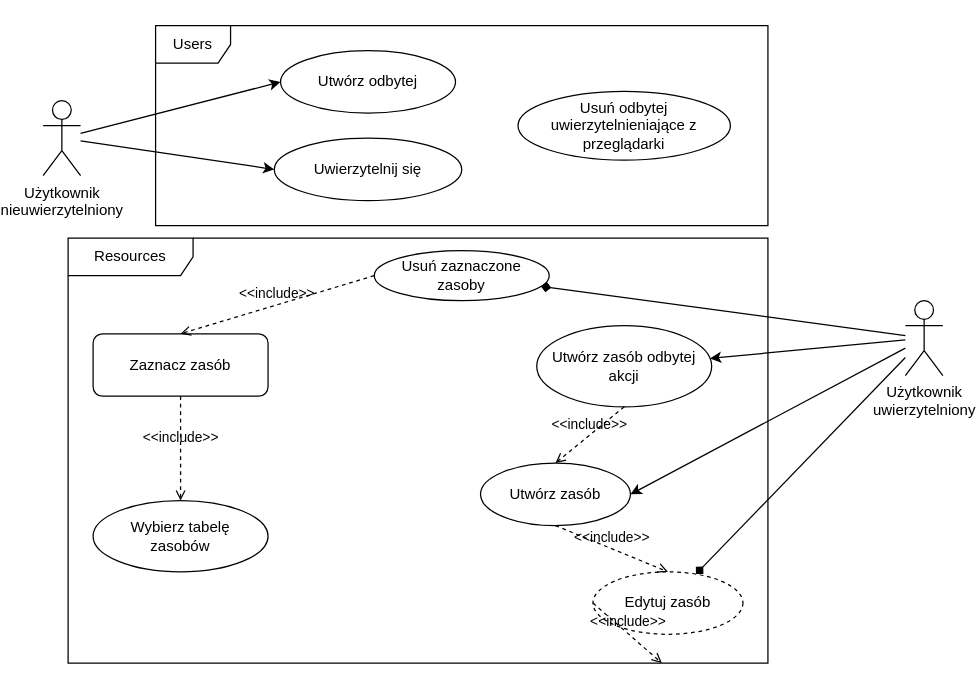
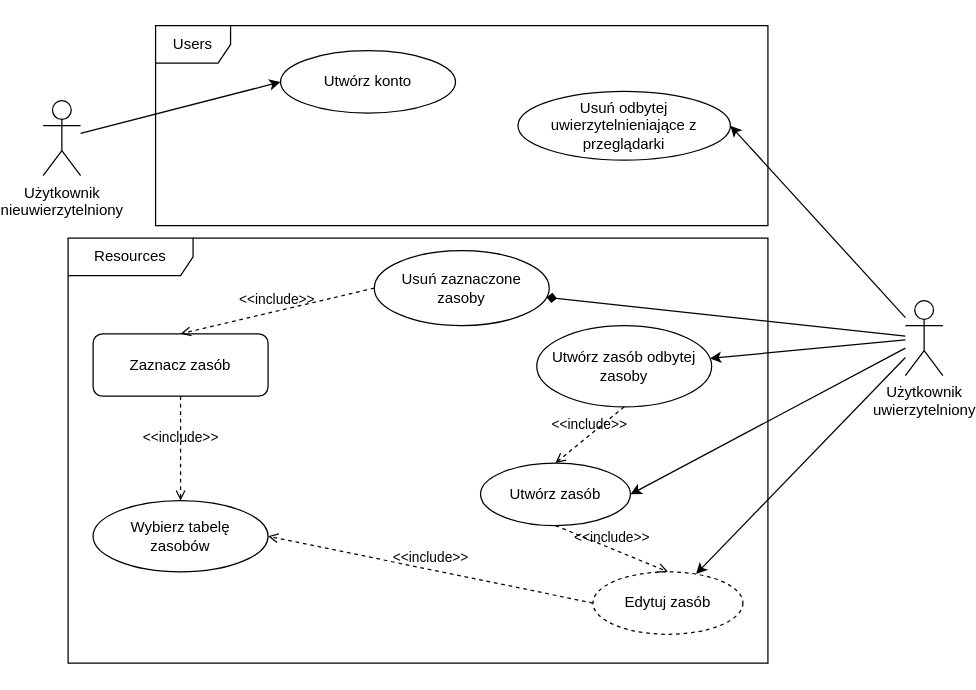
(368, 82) -> (368, 82)
(173, 154) -> none
(368, 169) -> none
none -> (821, 225)
(462, 276) -> (462, 288)
(624, 367) -> (624, 367)
(703, 567) -> (702, 568)
(626, 632) -> (432, 570)
